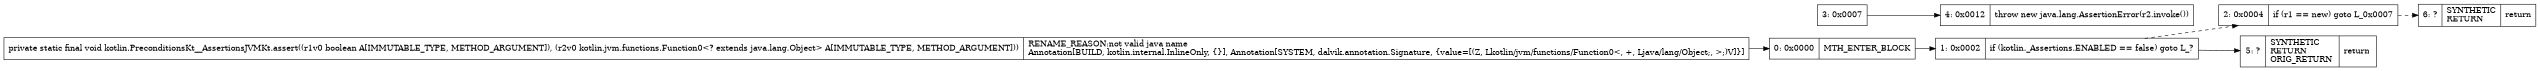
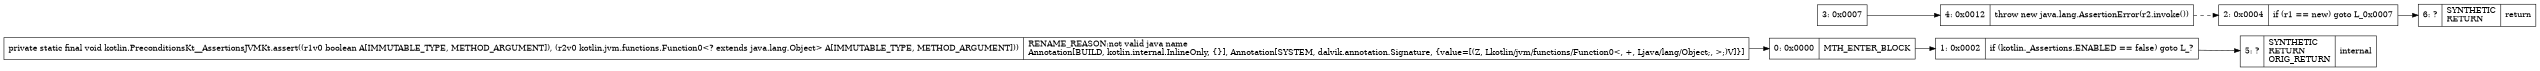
(2405, 15) -> (2405, 15)
(2189, 32) -> (2203, 15)
(2357, 51) -> (2356, 51)
